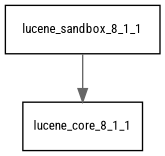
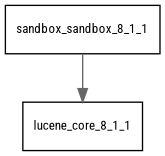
(83, 30) -> (83, 30)
